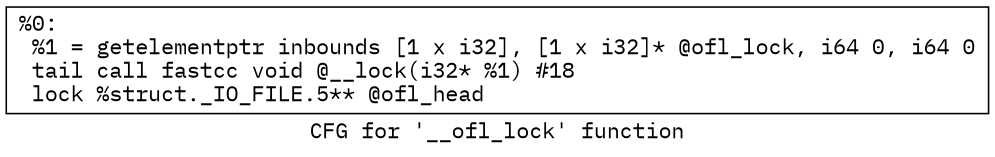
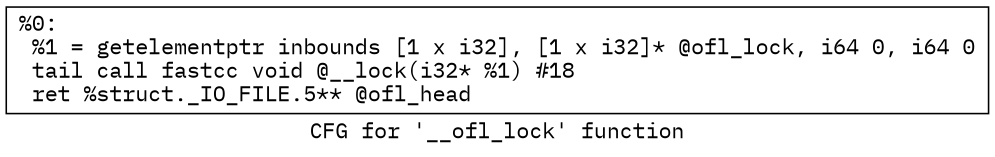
(252, 95) -> (245, 95)
